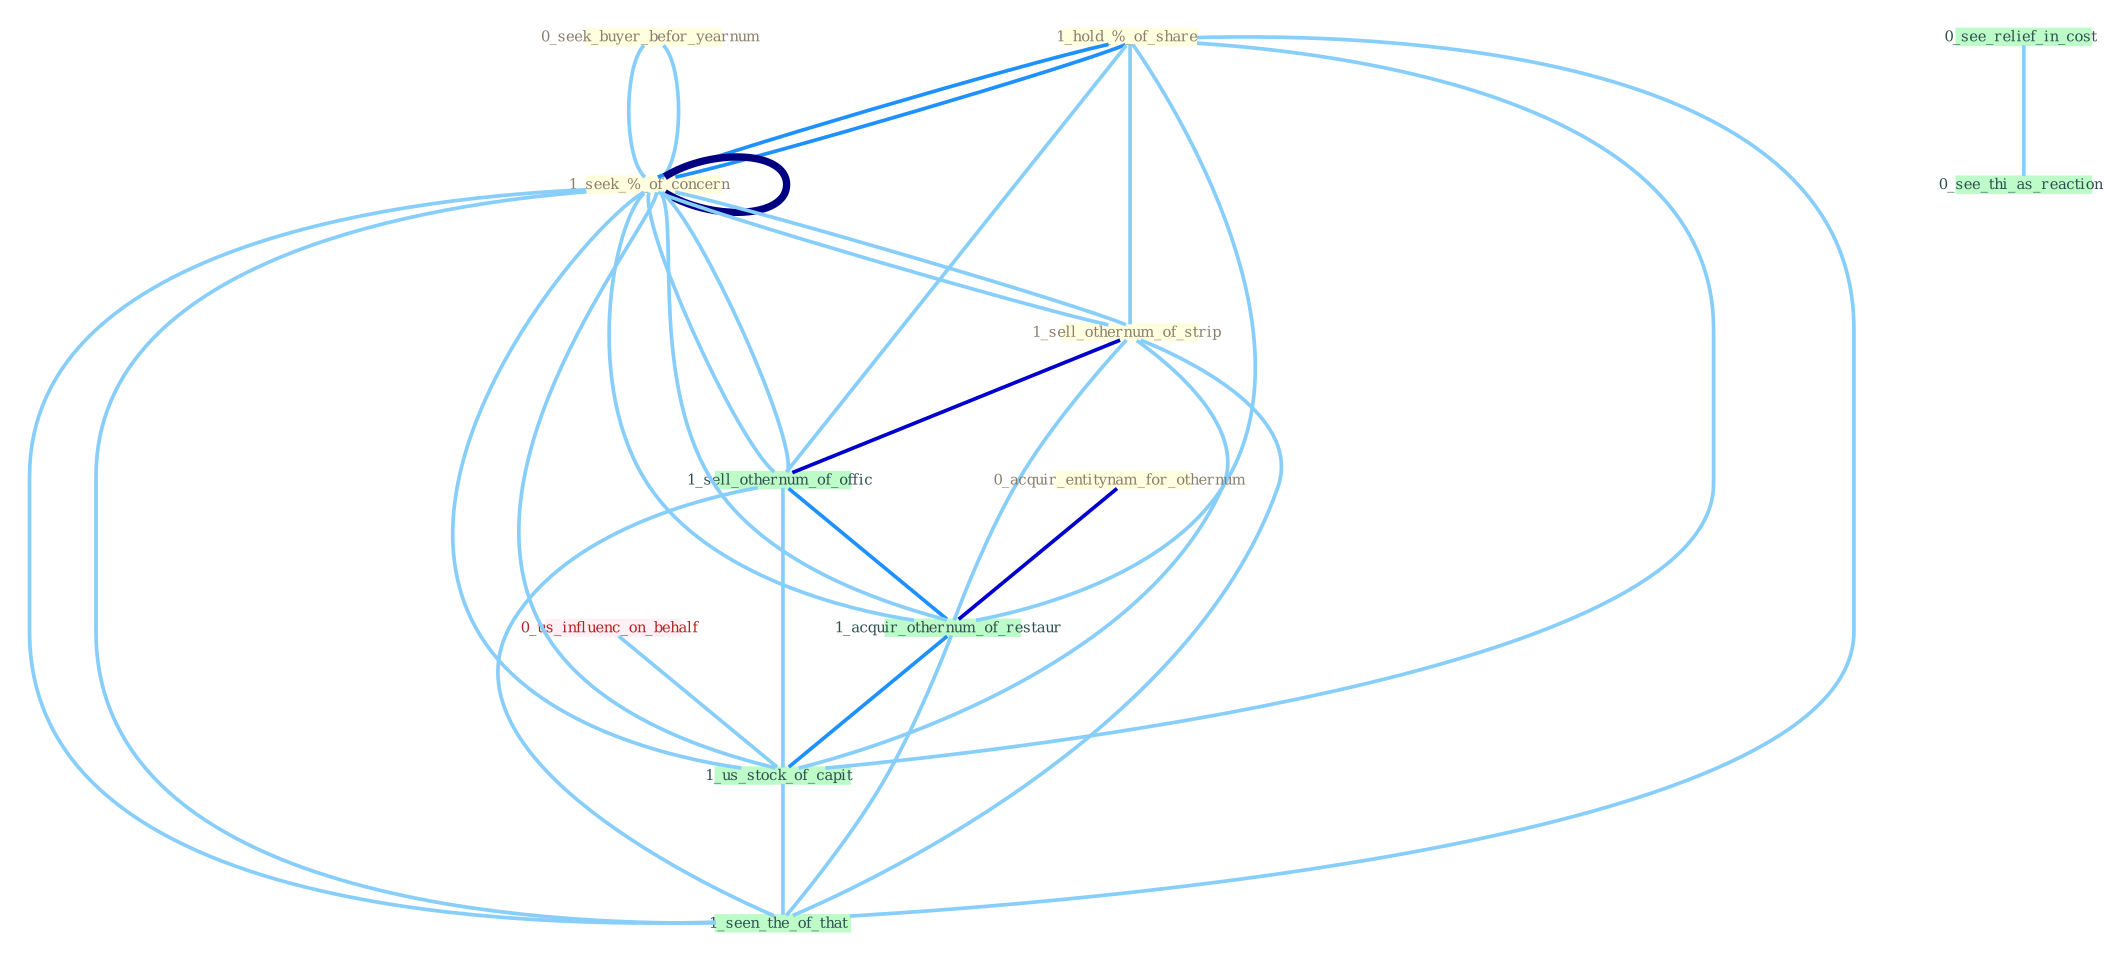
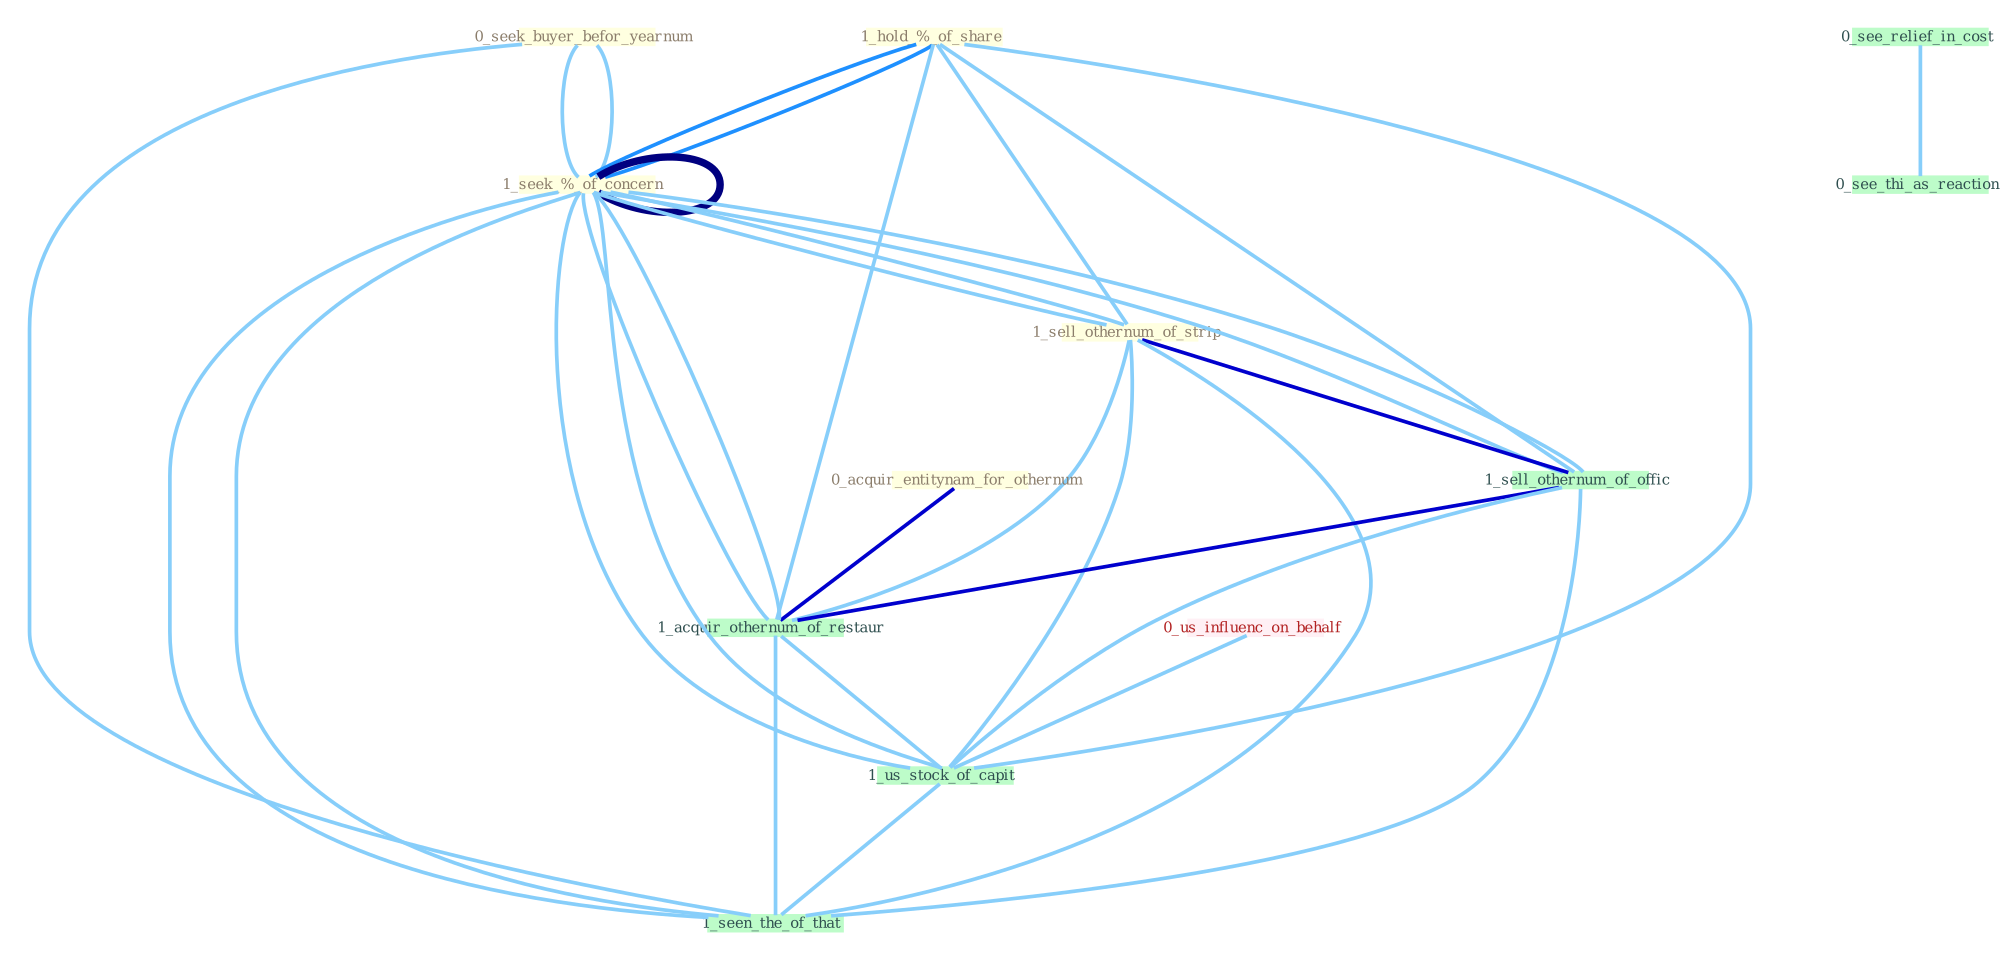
(868, 554) -> (1178, 554)
(1854, 627) -> (30, 571)
(868, 702) -> (860, 702)
